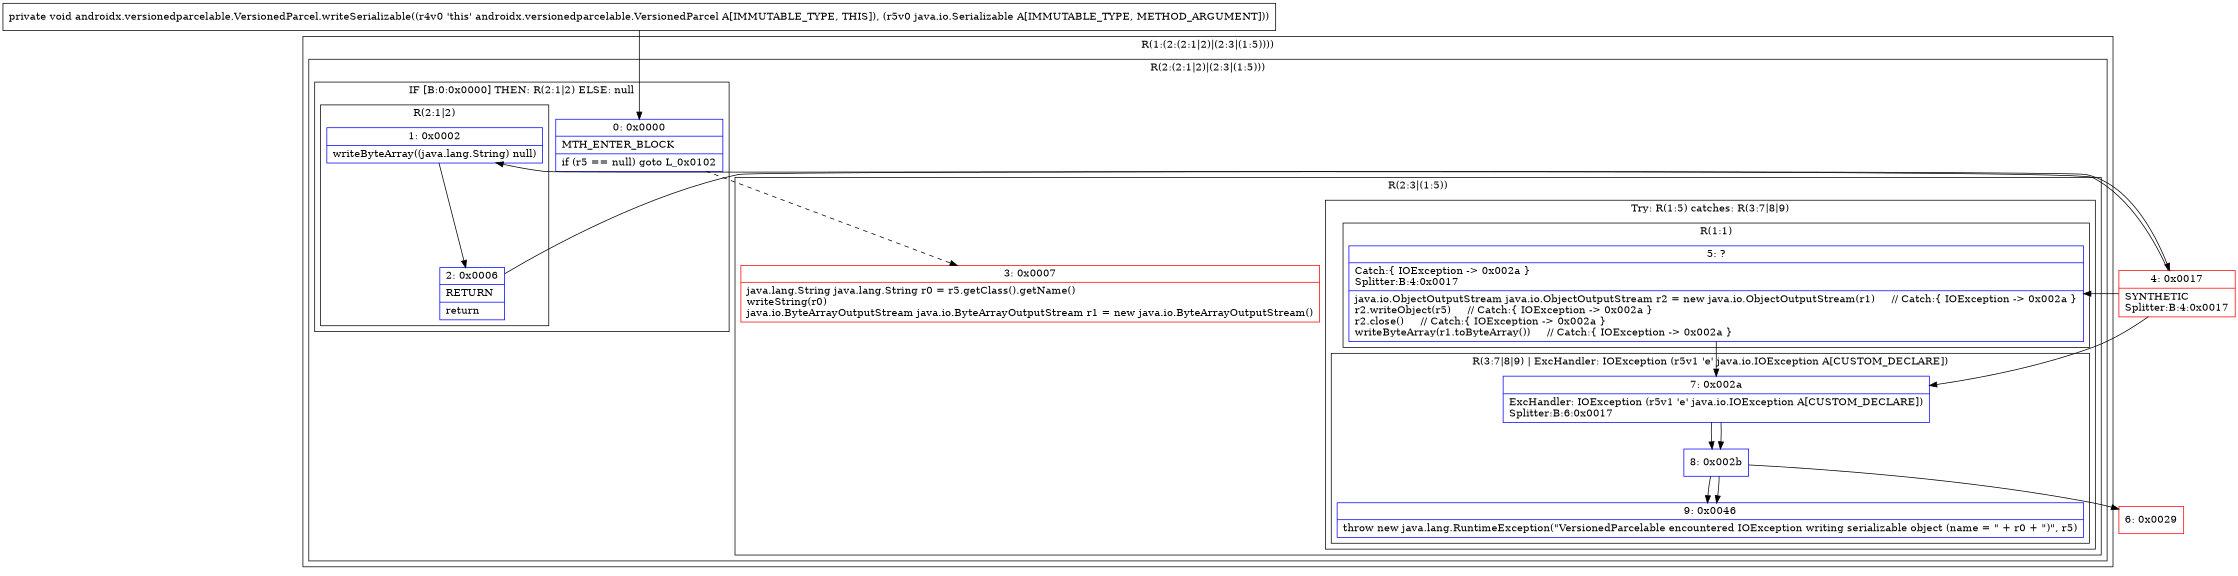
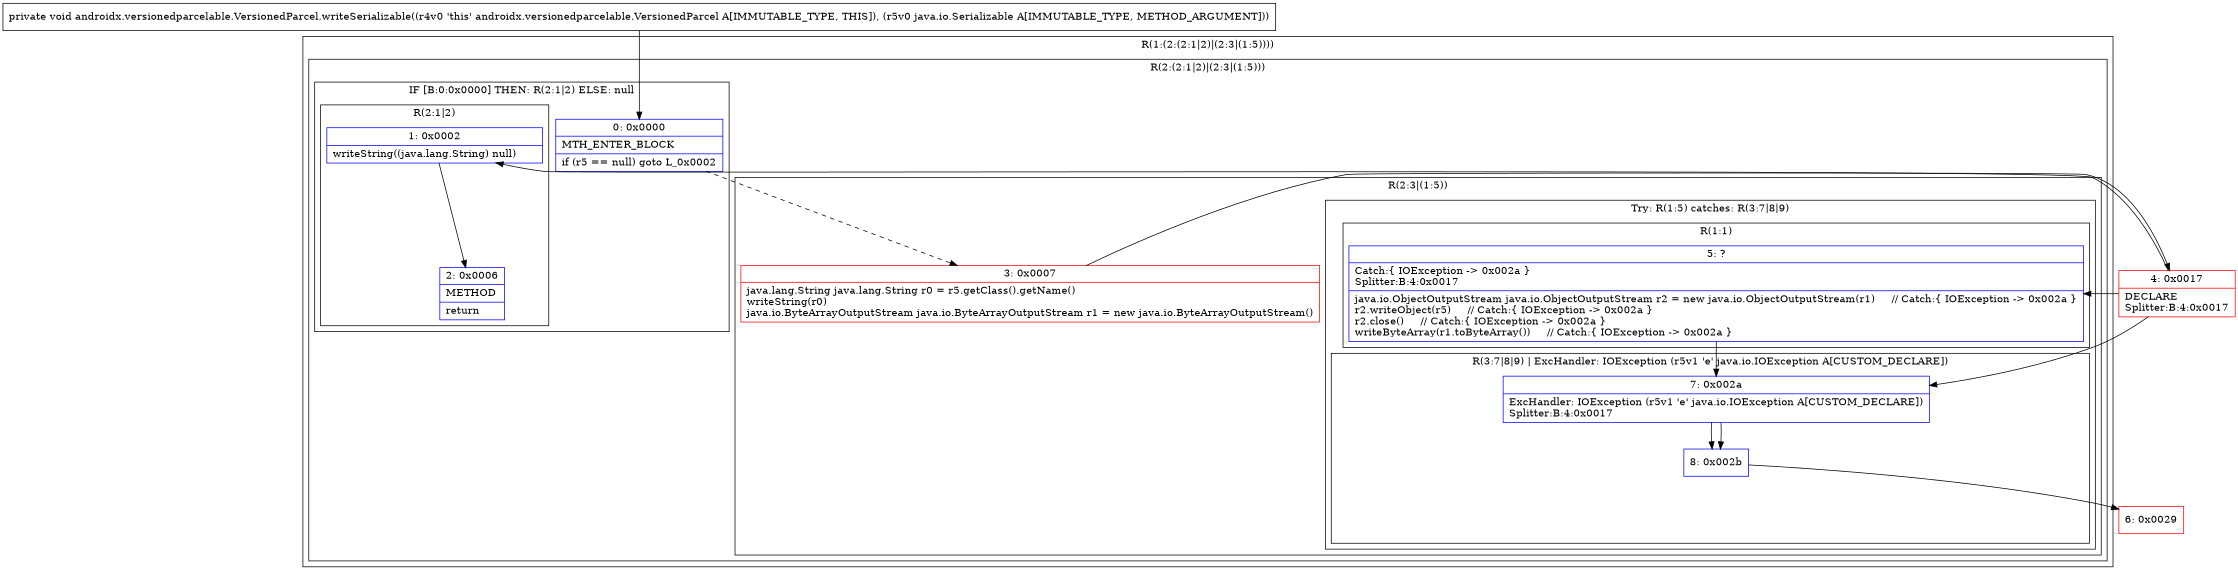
(435, 154) -> (425, 154)
(639, 162) -> (639, 162)
(1347, 172) -> (1640, 173)
(470, 293) -> (471, 293)
(2157, 297) -> (2152, 297)
(1561, 413) -> (1561, 413)
(1710, 520) -> none
